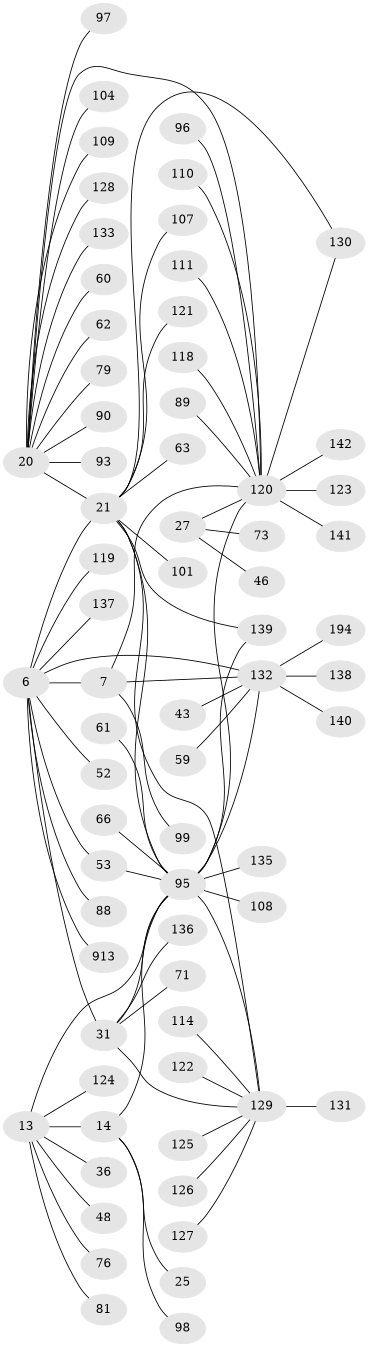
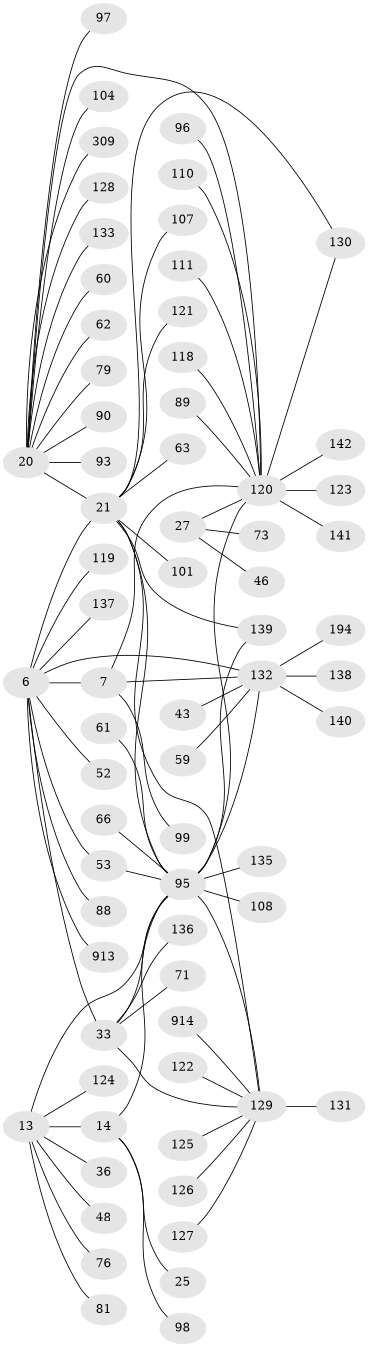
(104, 142) -> (104, 142)
(183, 1022) -> (183, 1022)
(104, 1035) -> (104, 1035)
